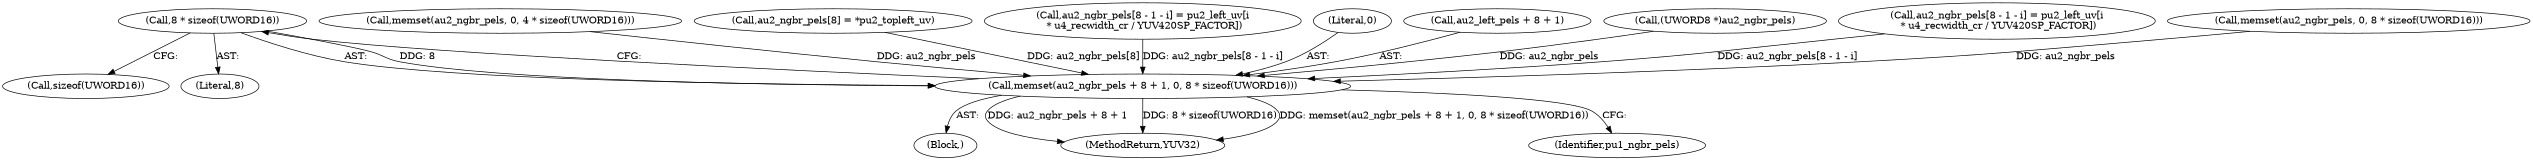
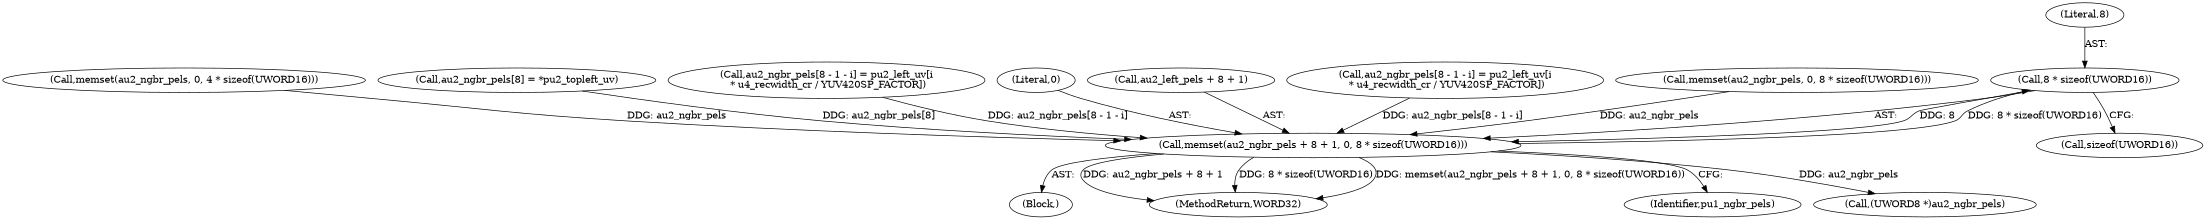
(216, 50) -> (2085, 44)
(1459, 56) -> (1690, 166)
(631, 57) -> (2035, 116)
(1143, 145) -> (1238, 205)
